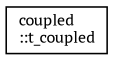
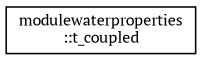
(57, 30) -> (101, 30)
